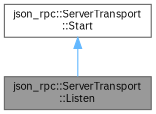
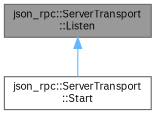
(78, 63) -> (78, 63)
